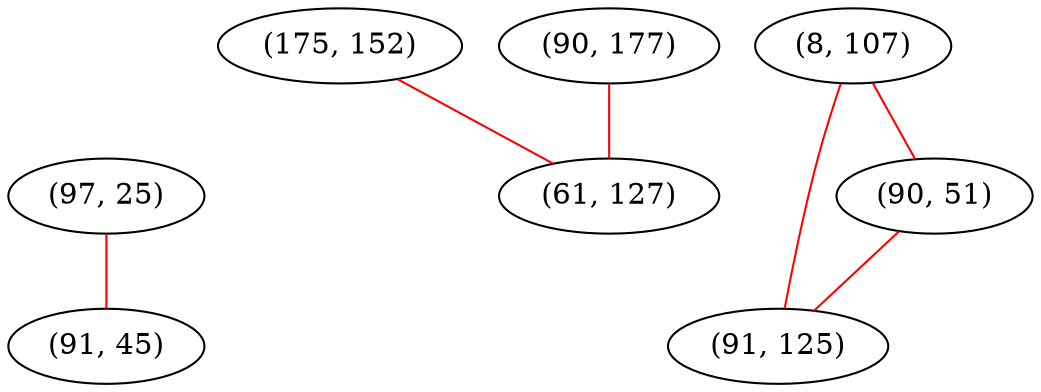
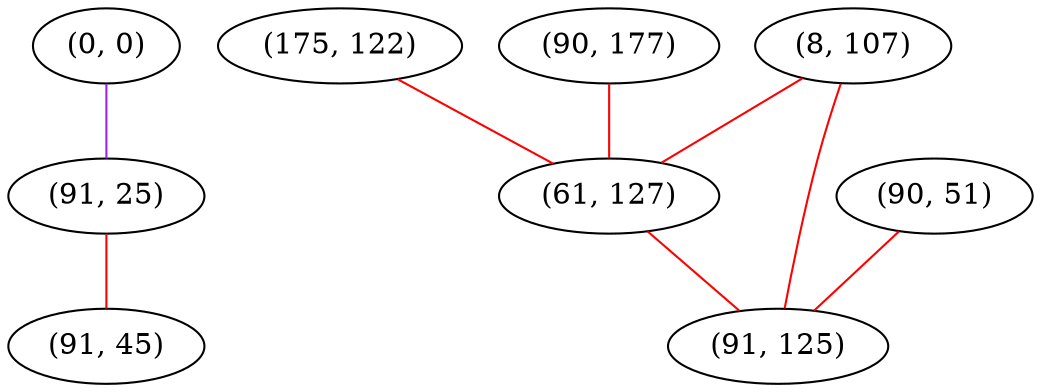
none -> (106, 46)
(340, 46) -> (340, 46)
(894, 121) -> (732, 121)
(106, 196) -> (106, 196)
none -> (693, 271)
